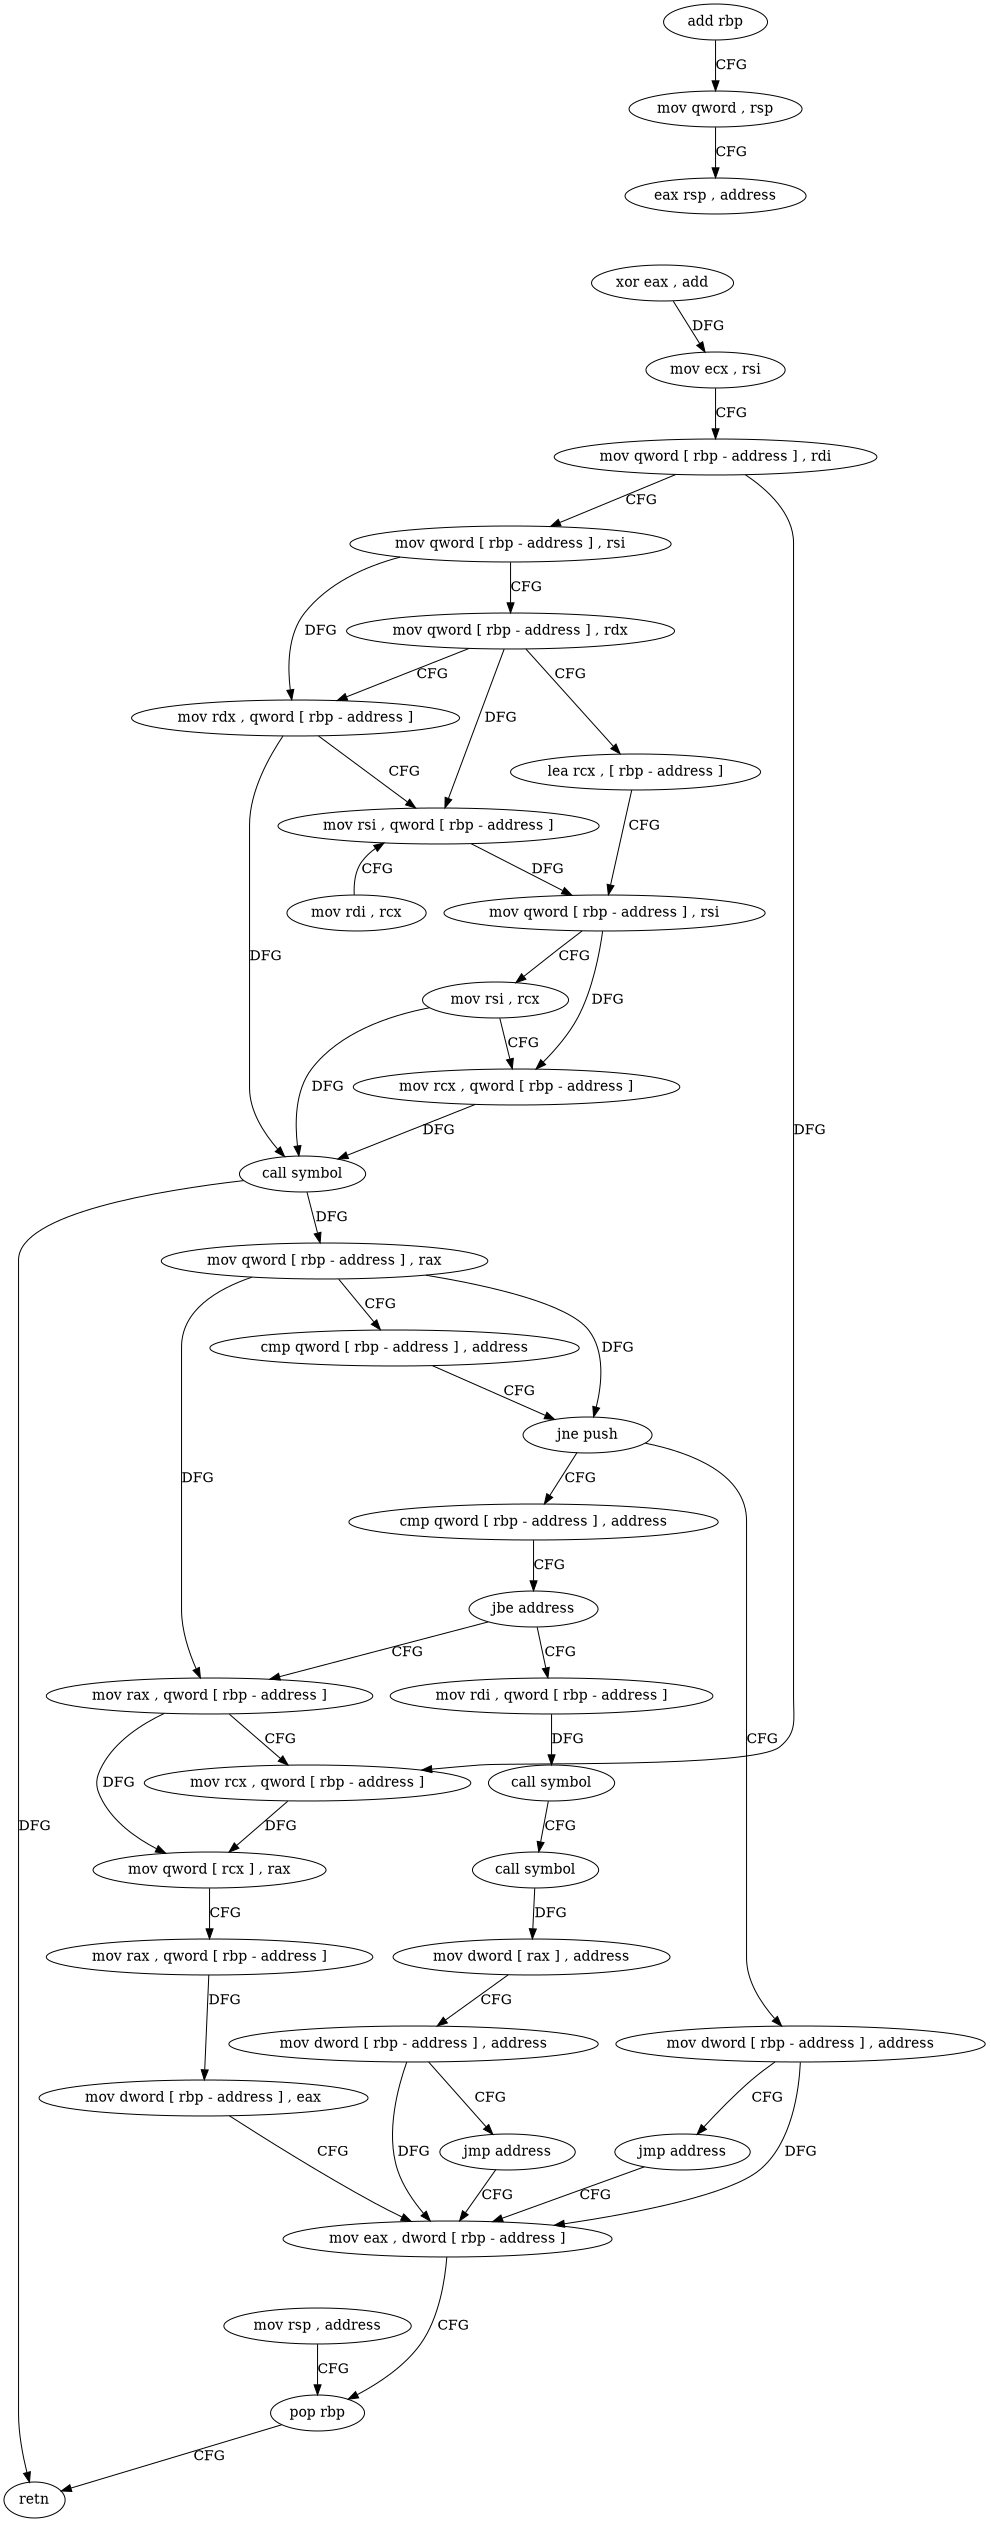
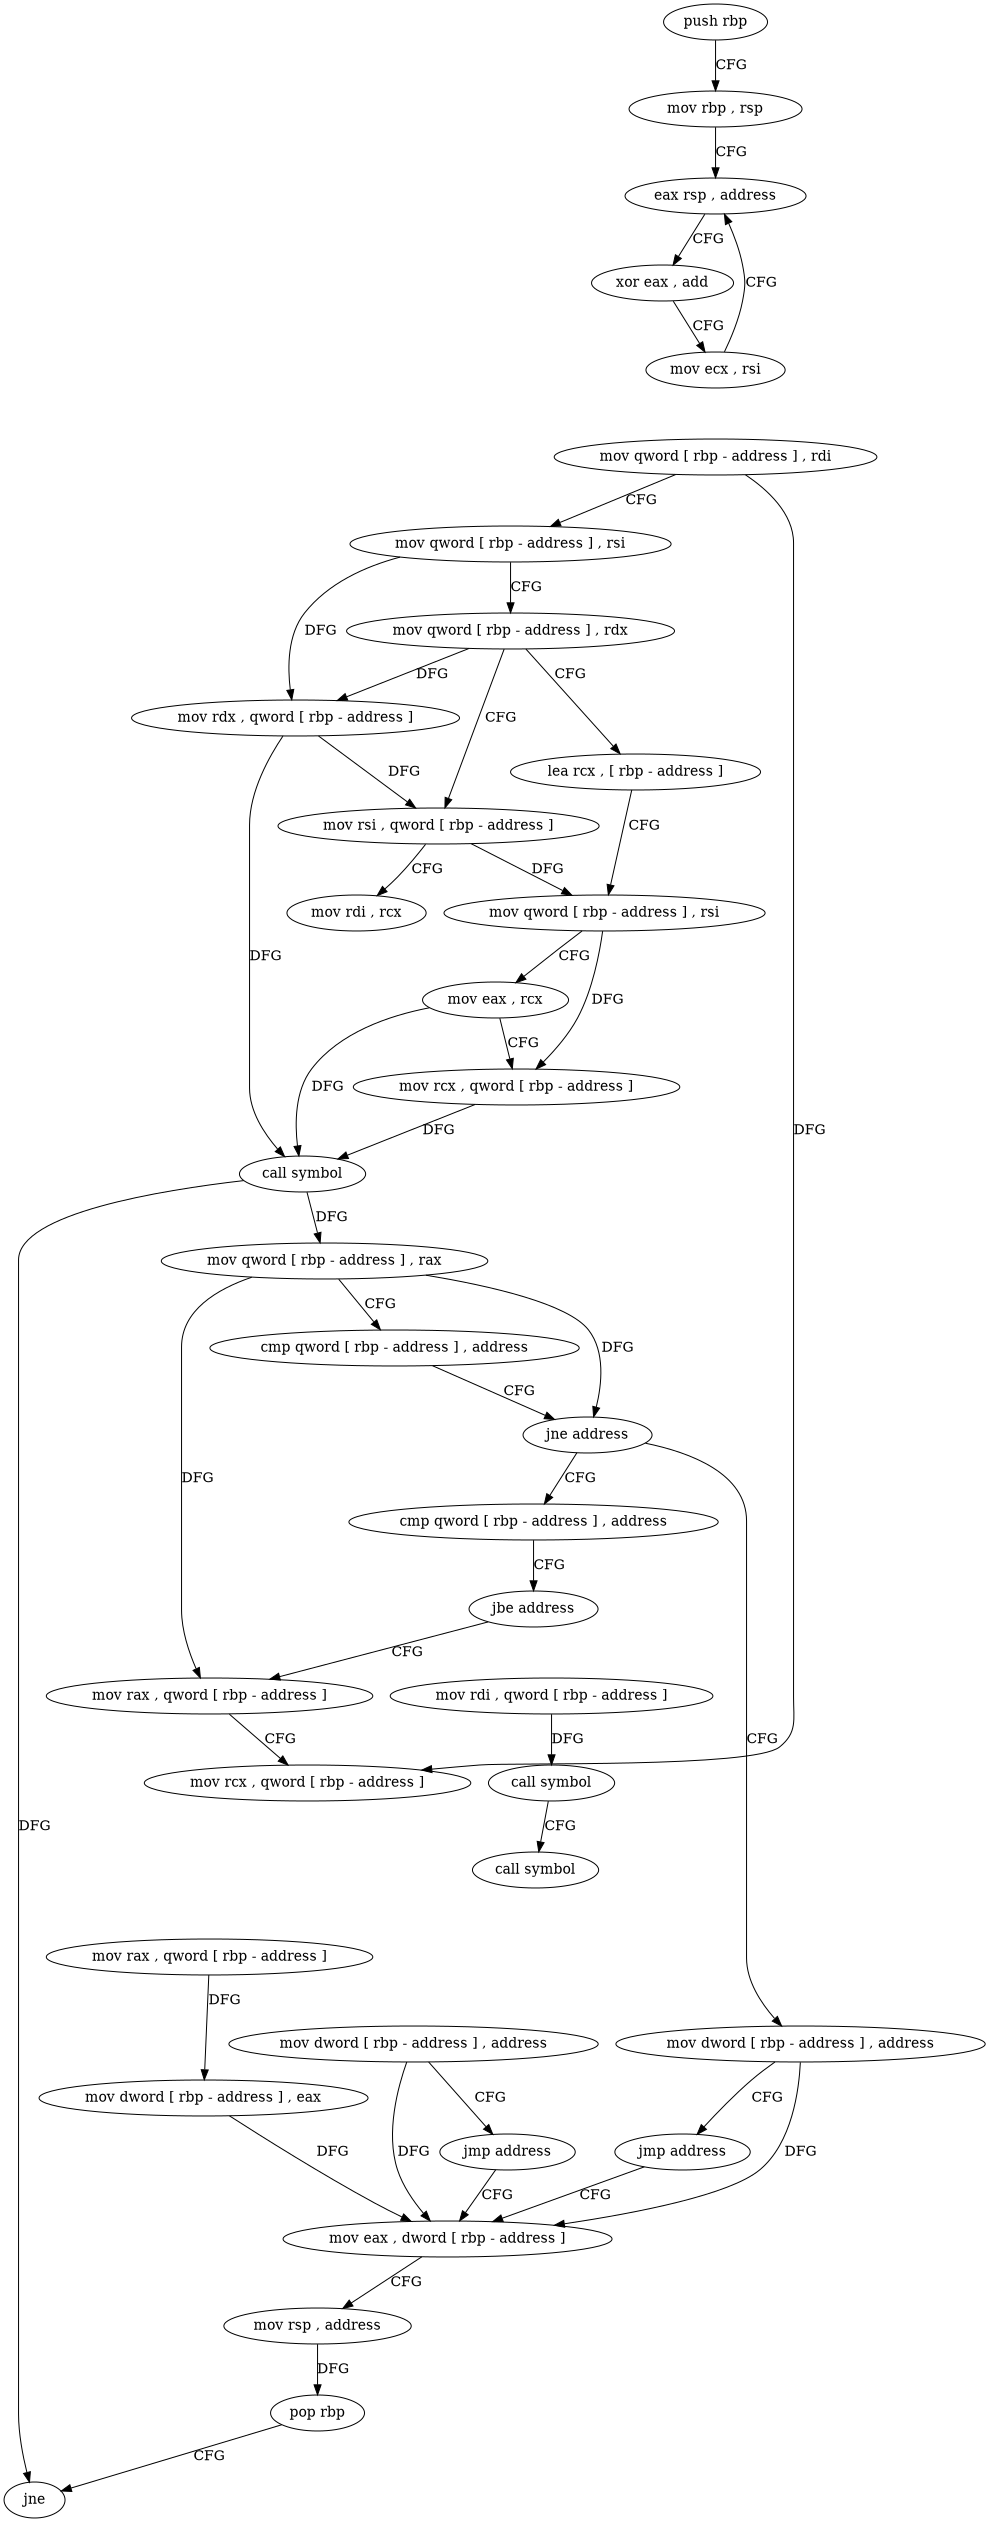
(716, 22) -> (716, 22)
(716, 109) -> (716, 109)
none -> (692, 235)
(709, 326) -> (709, 326)
(716, 408) -> (745, 288)
(433, 674) -> (433, 674)
(501, 718) -> (501, 718)
(405, 772) -> (405, 772)
(358, 869) -> (406, 868)
(496, 1000) -> (496, 1000)
(588, 1435) -> (588, 1435)
(541, 1647) -> none
(210, 1870) -> none
(532, 1957) -> none
(333, 2152) -> (333, 2152)
(423, 2340) -> (387, 2280)
(334, 2370) -> (334, 2370)
(35, 2500) -> (35, 2500)
